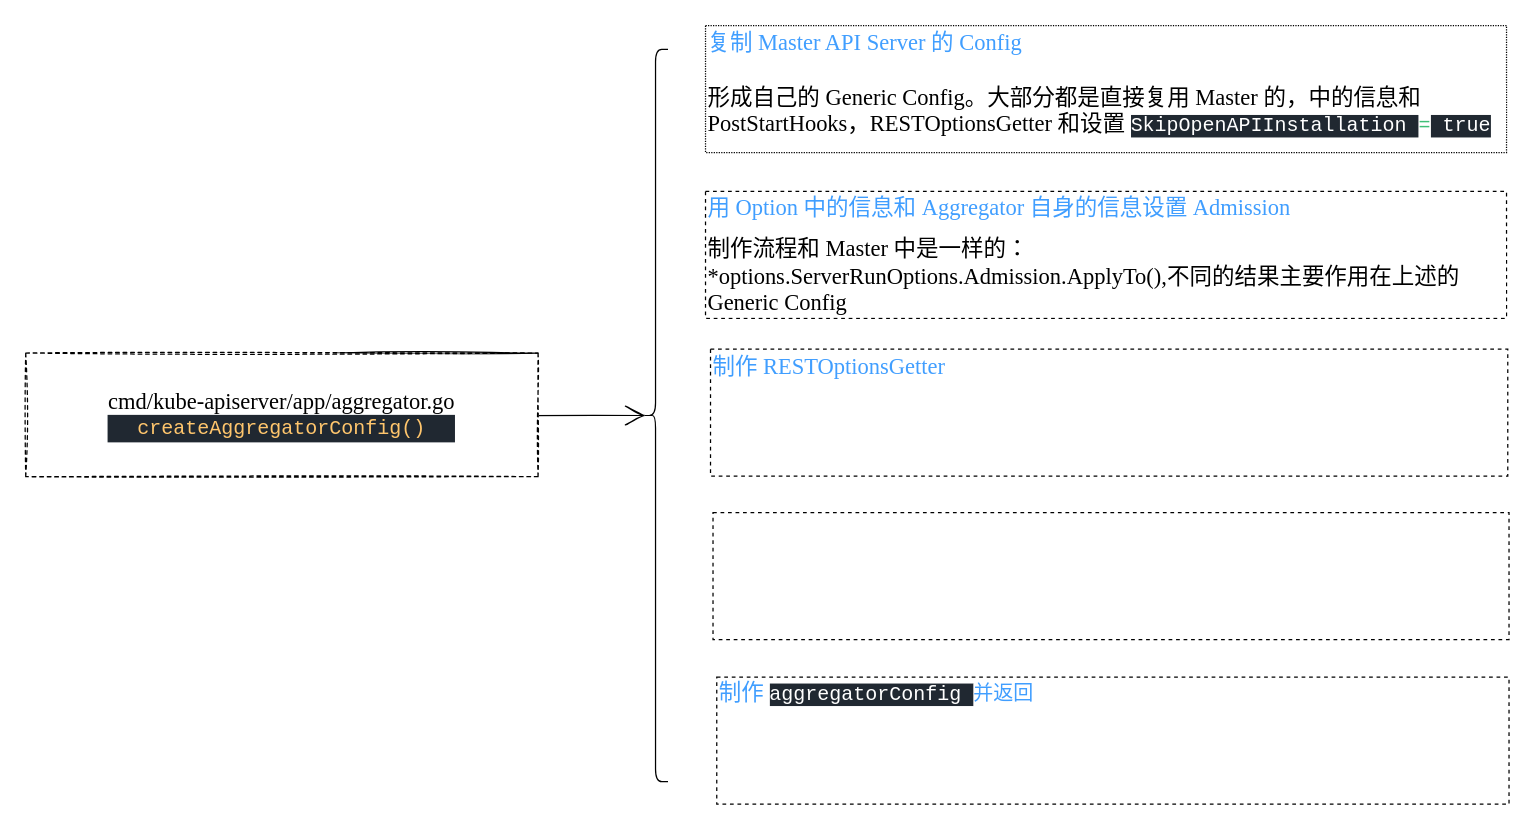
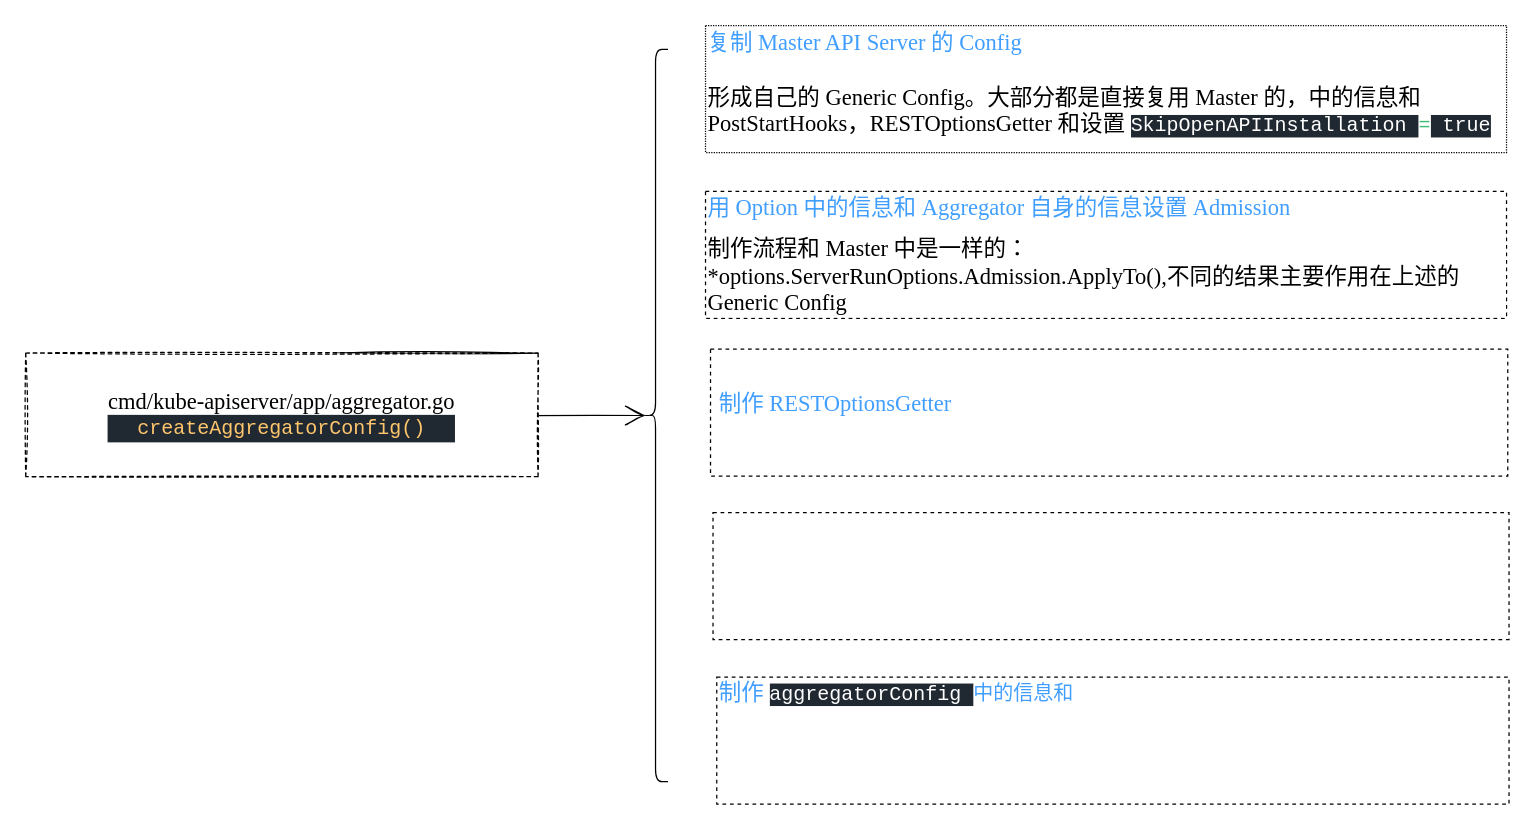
(1096, 366) -> (1103, 404)
(883, 694) -> (906, 694)
